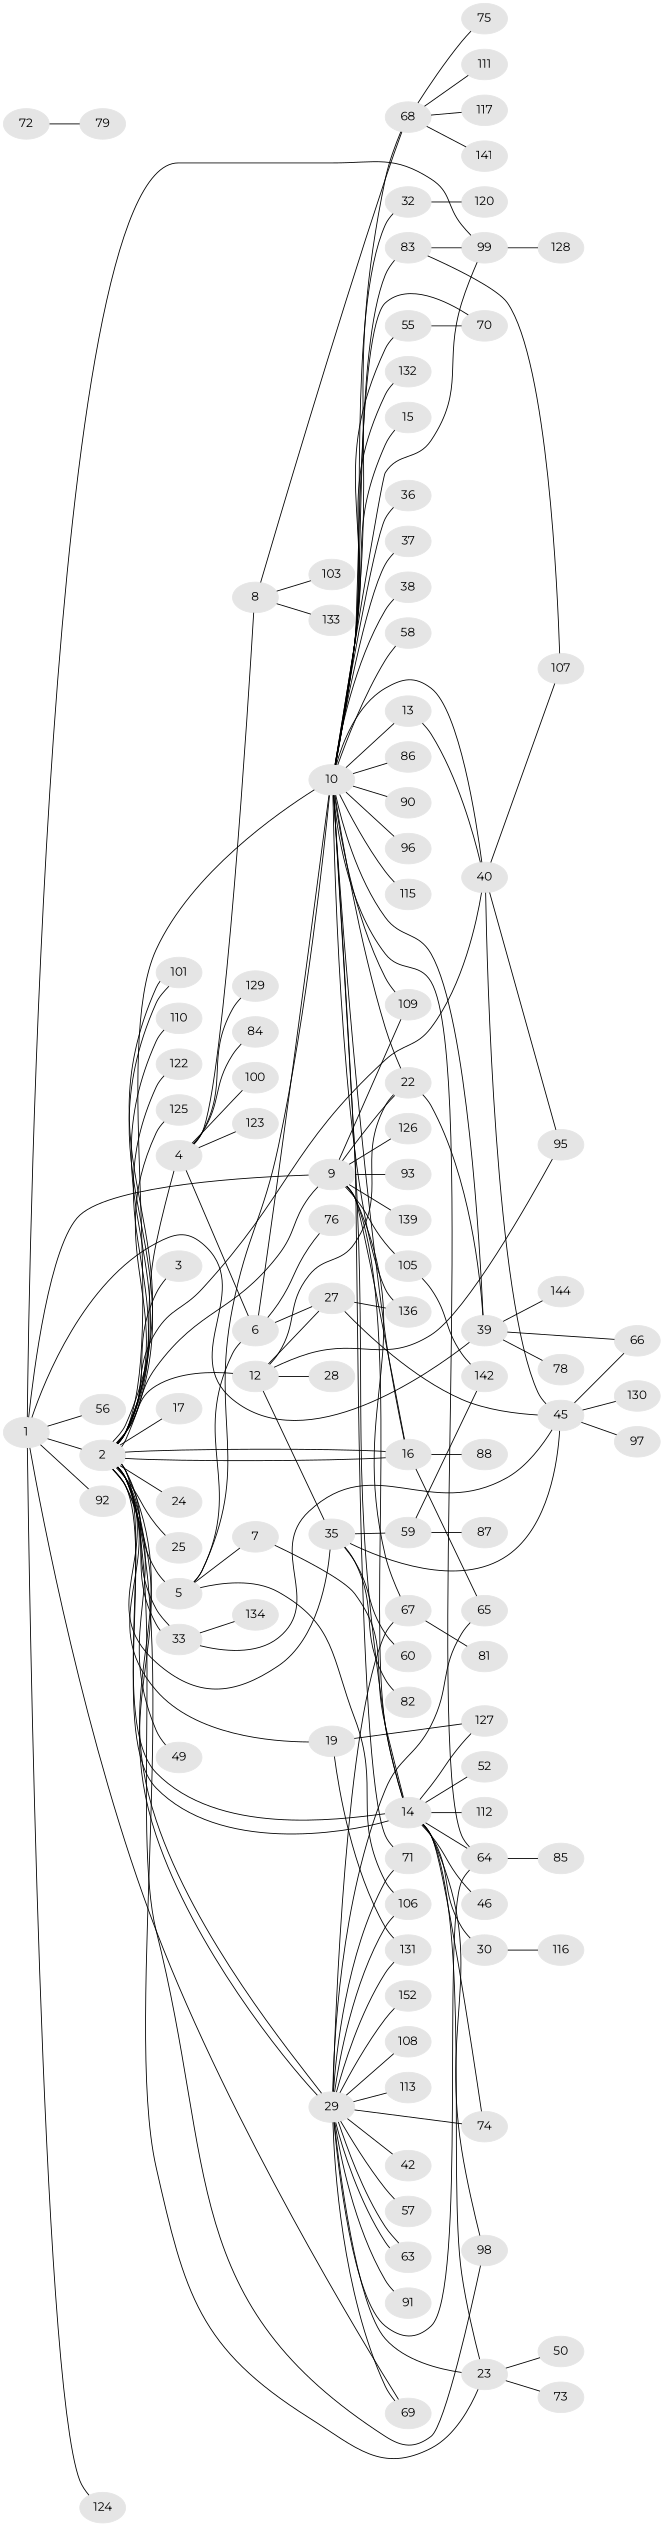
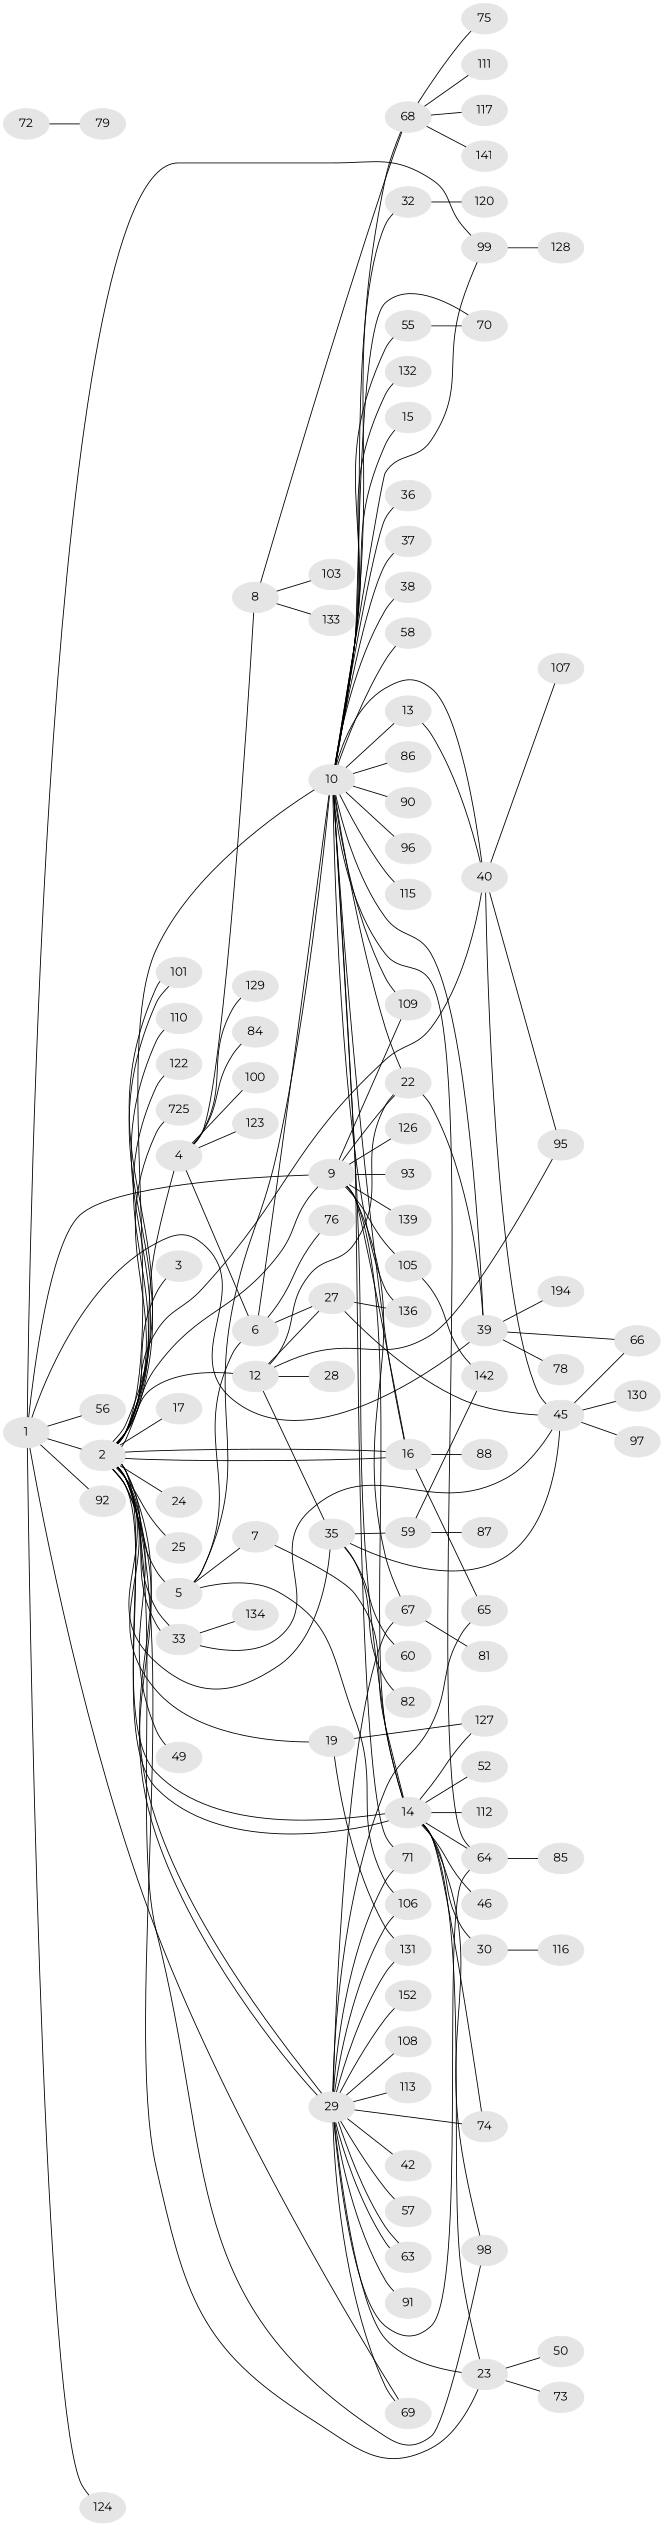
(408, 248) -> none
(179, 1110) -> (179, 1110)
(561, 1292) -> (561, 1292)
